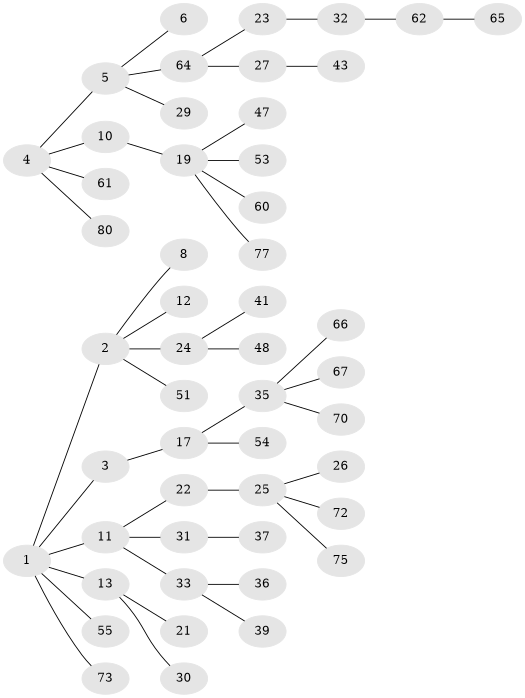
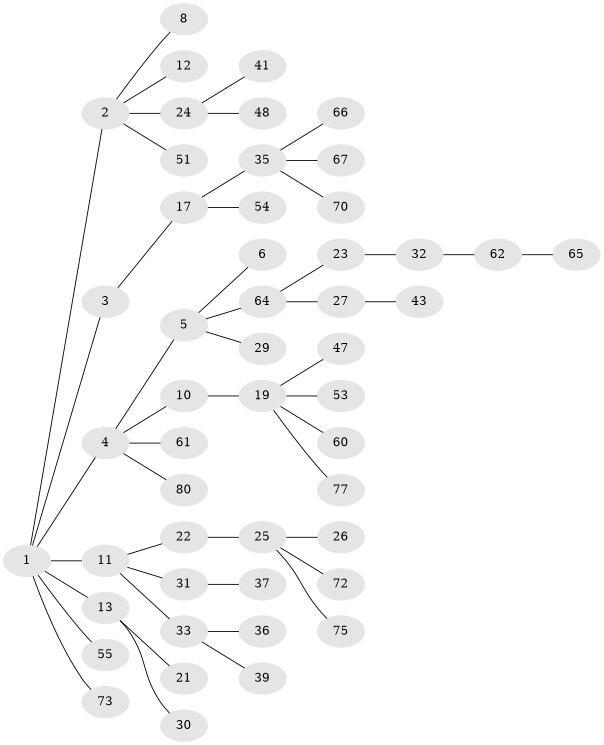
none -> (66, 502)
